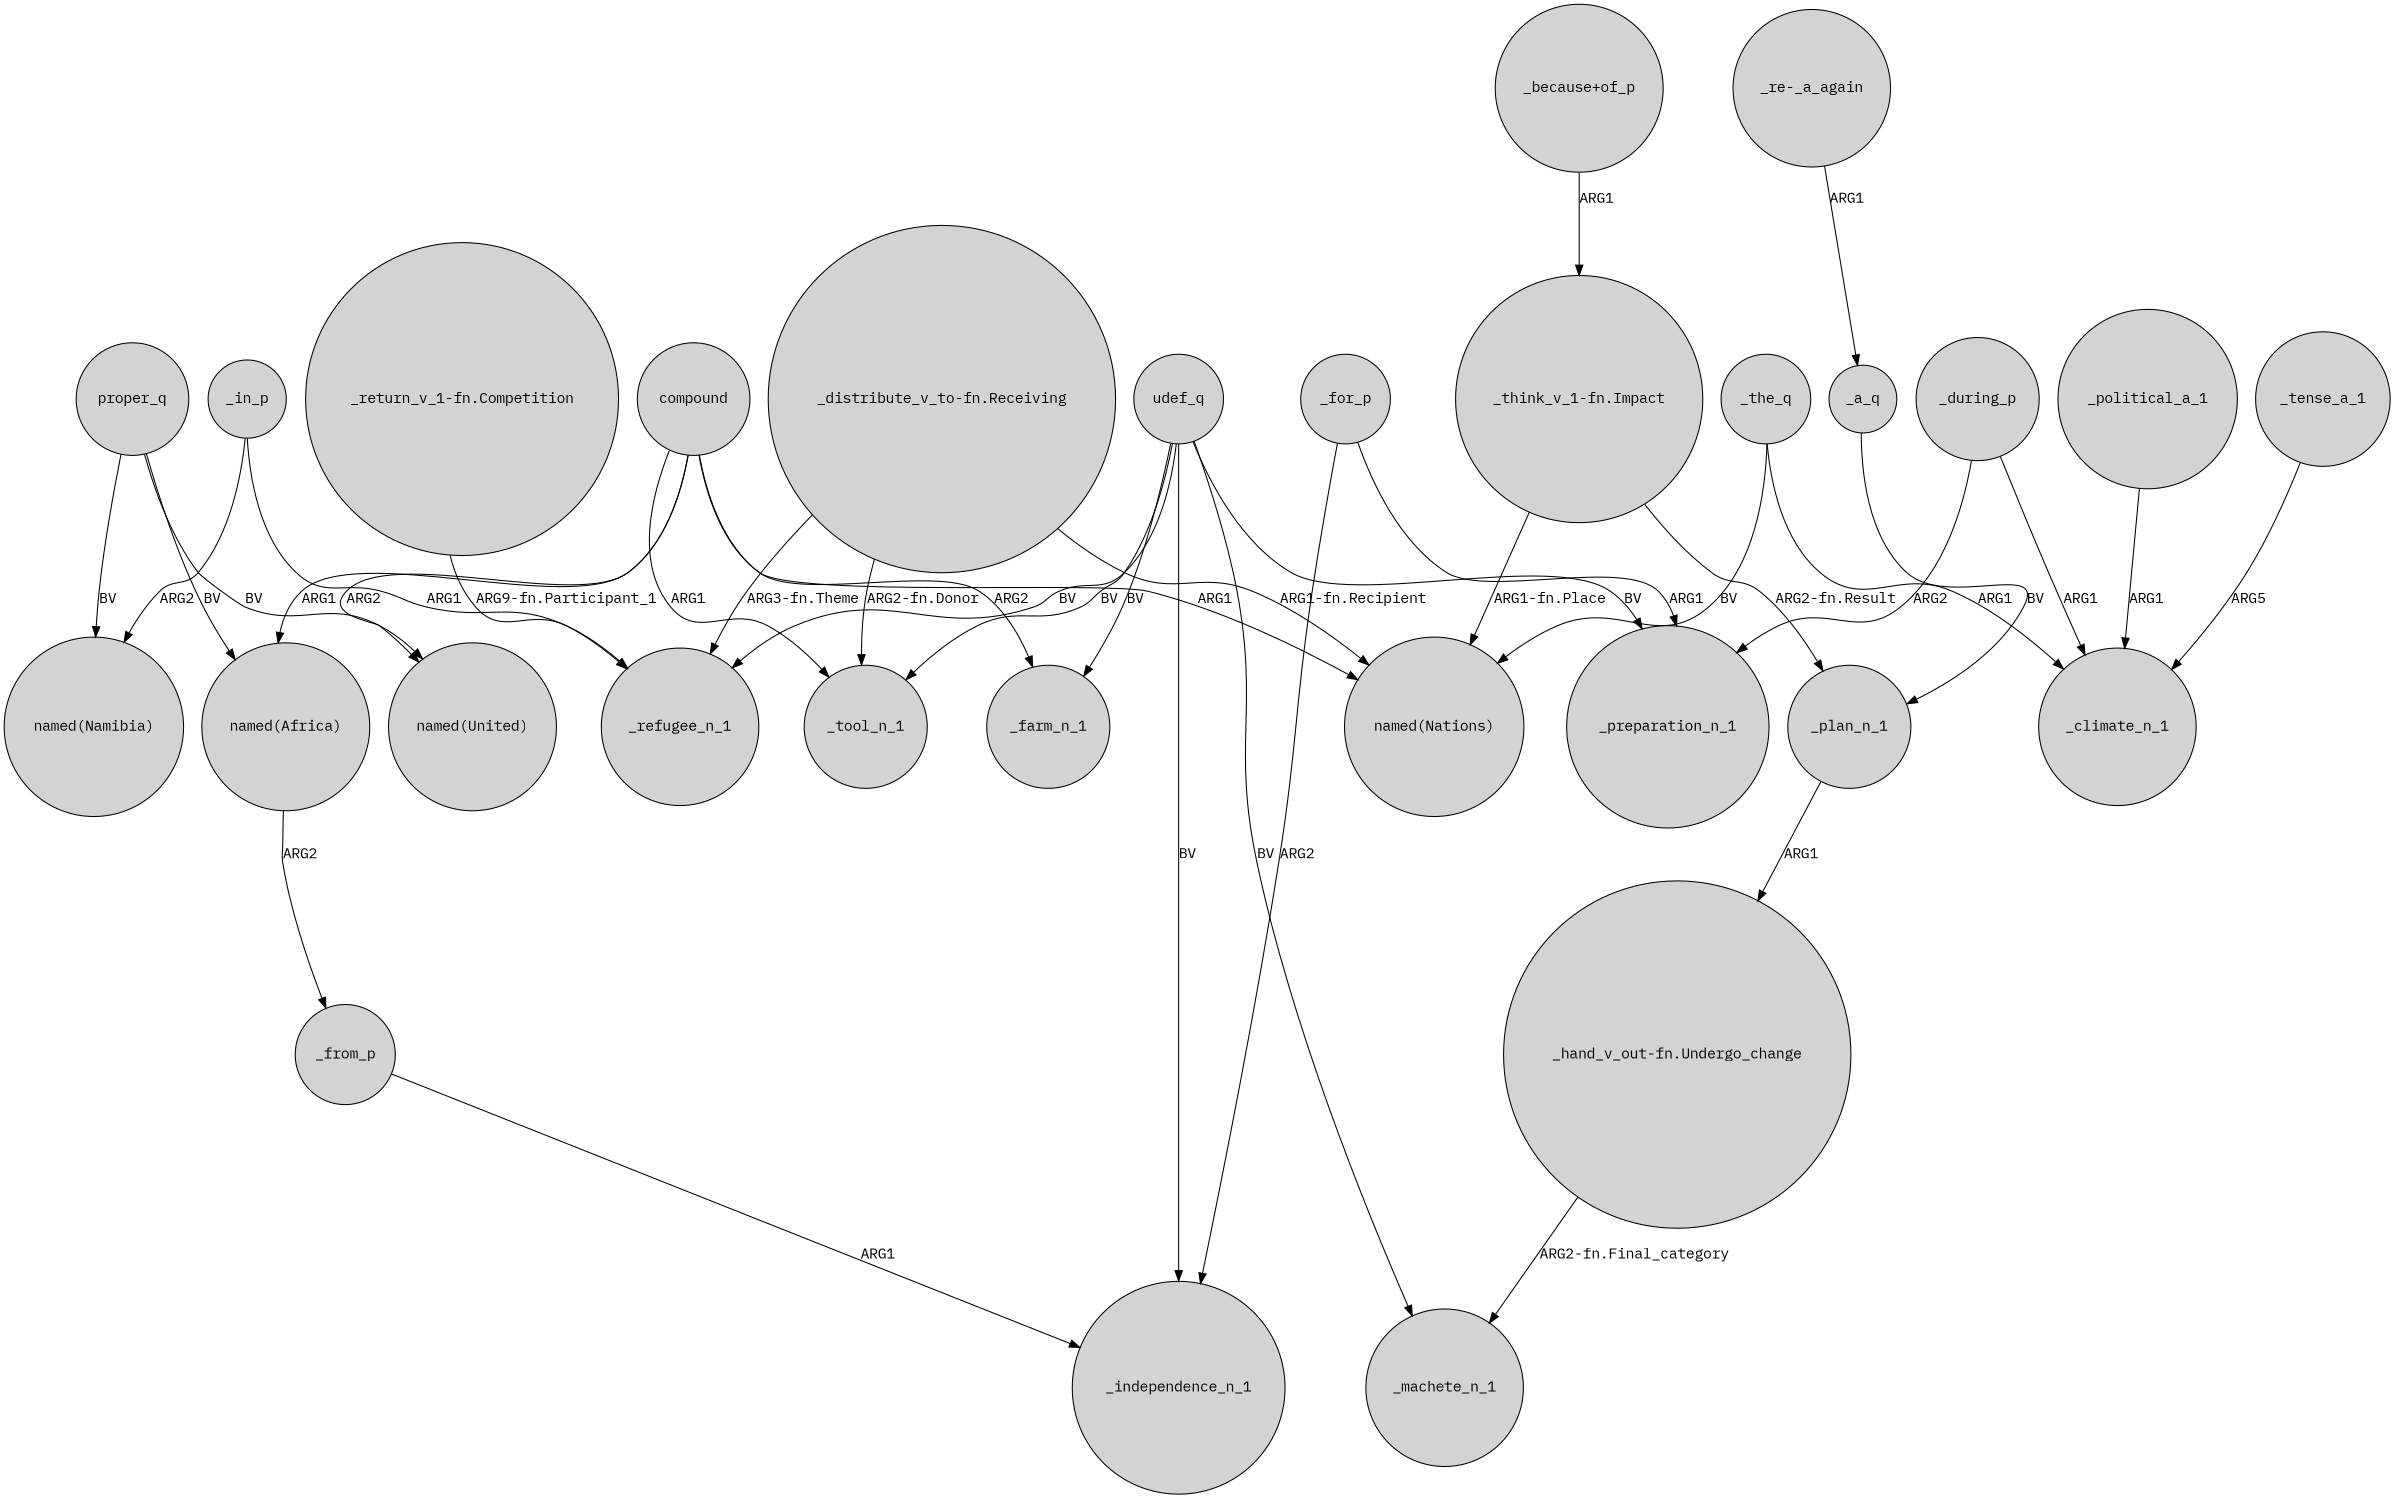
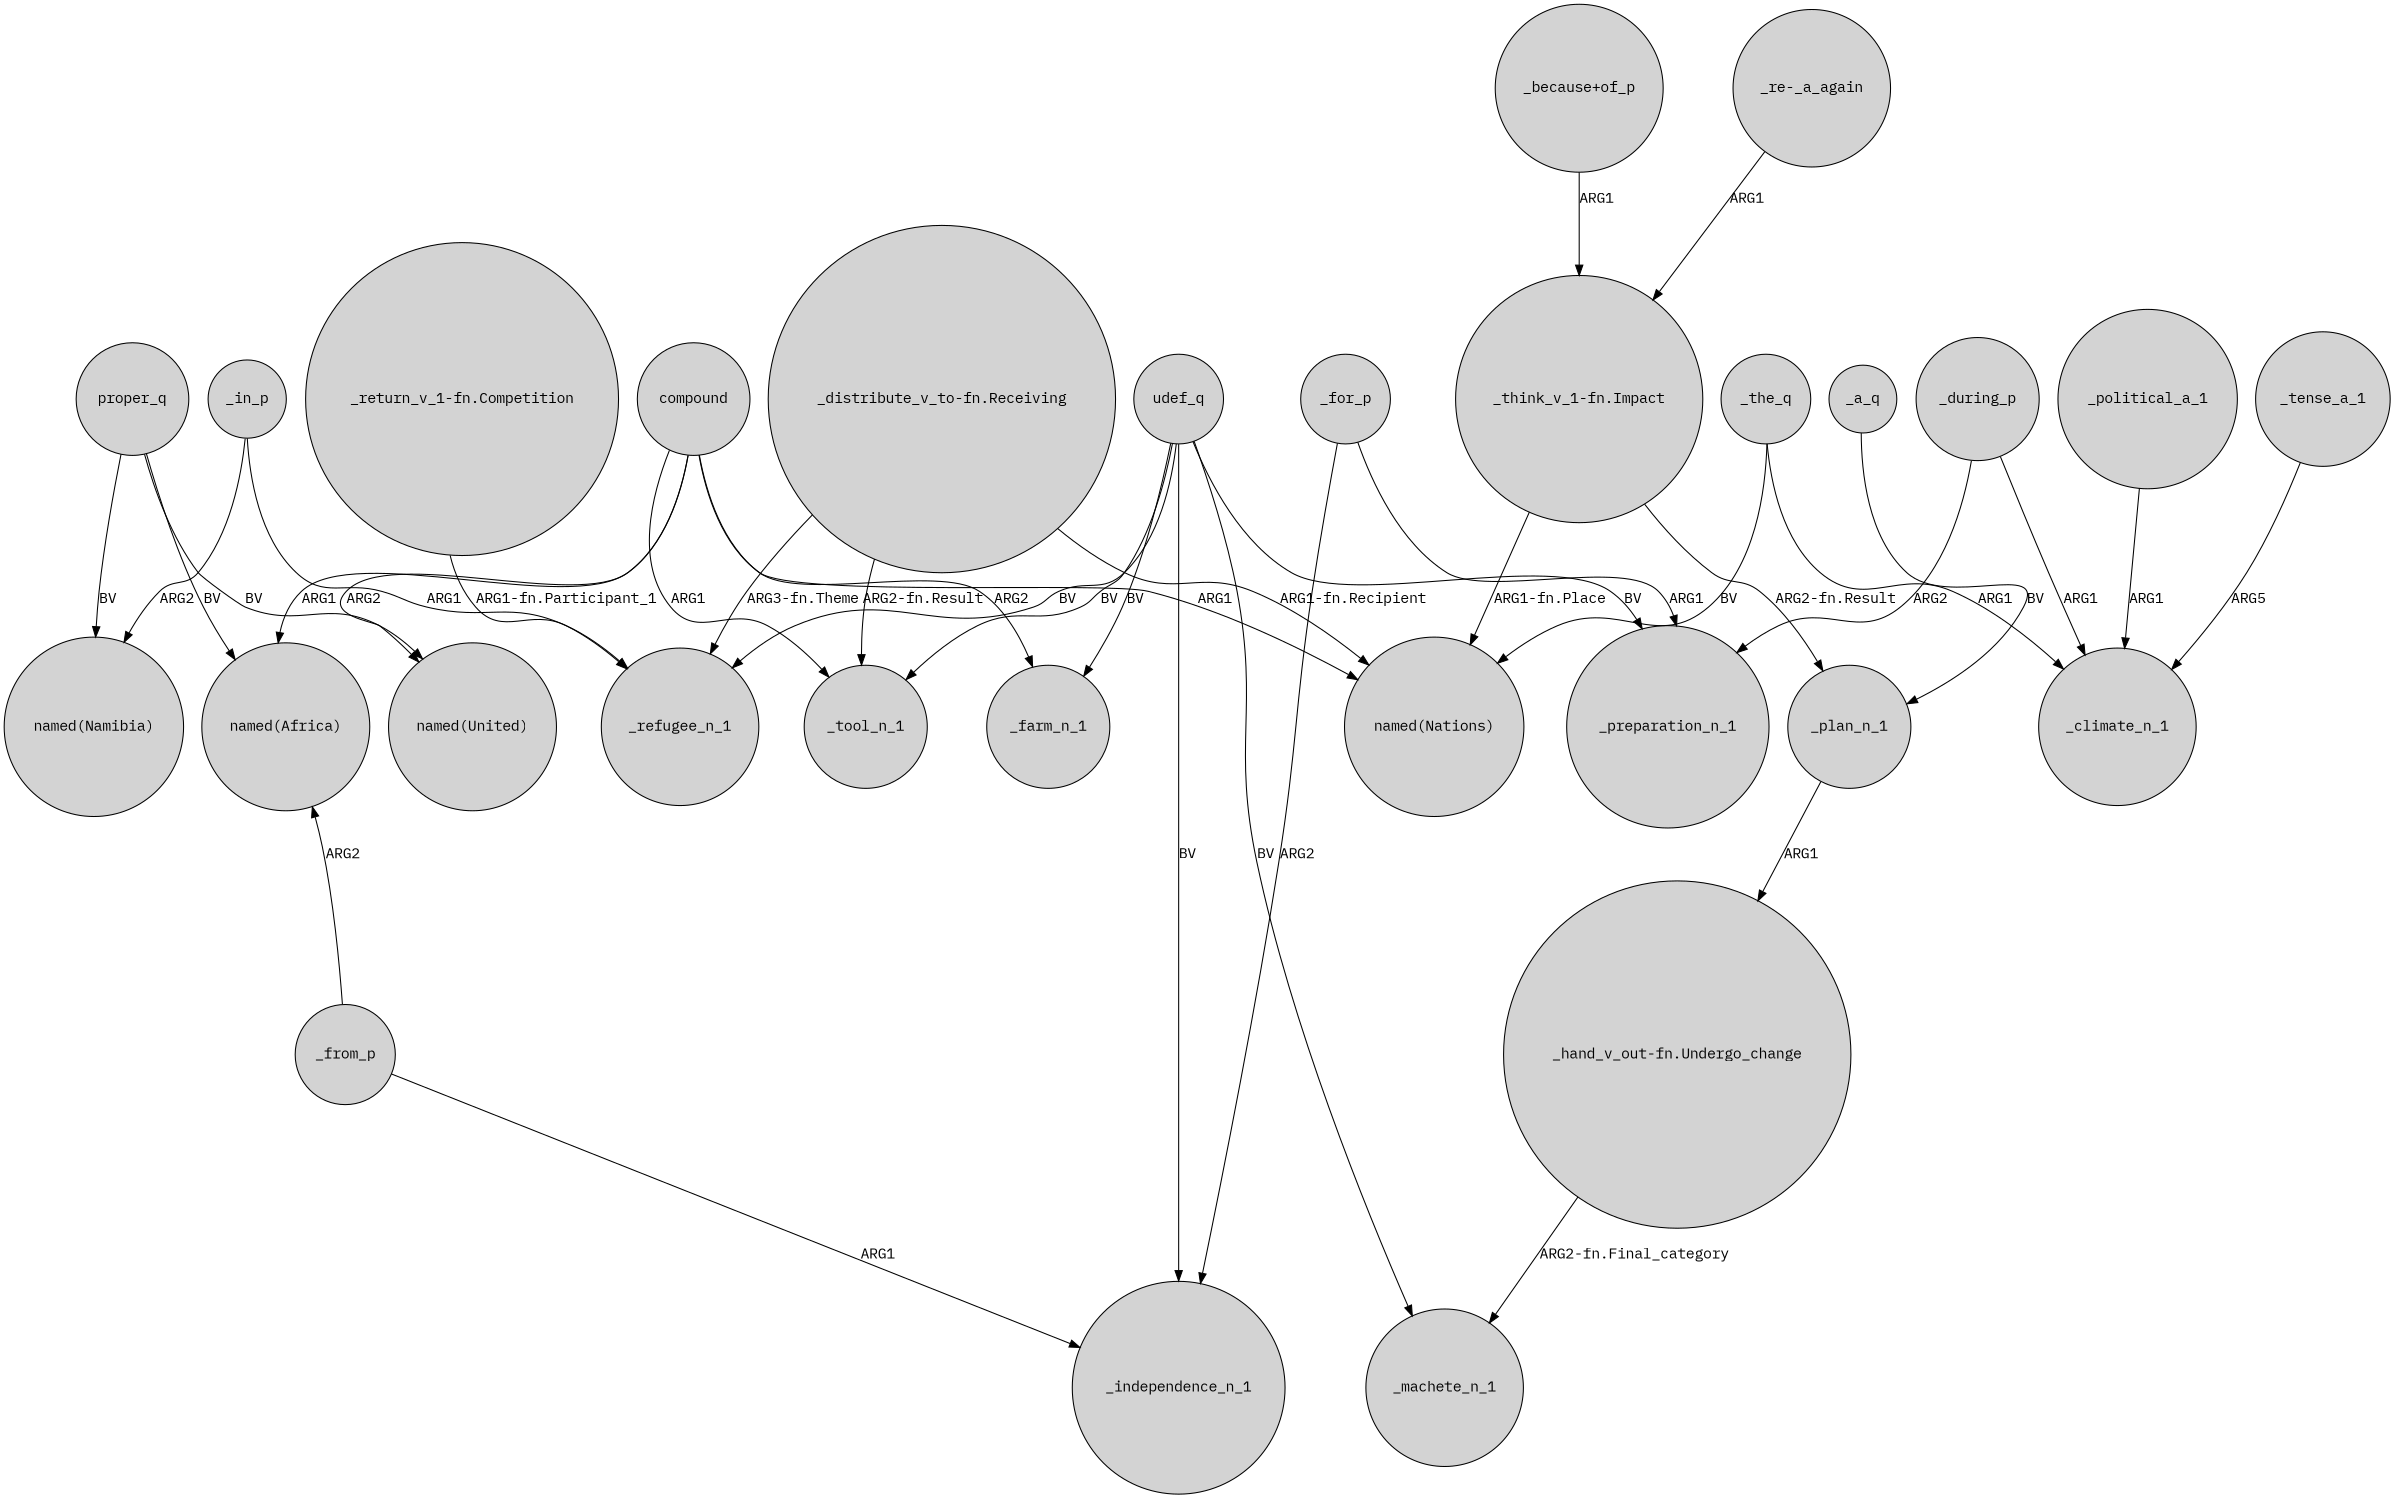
(1840, 260) -> (1712, 222)
(566, 599) -> (566, 599)
(923, 599) -> (923, 599)
(292, 907) -> (333, 910)
